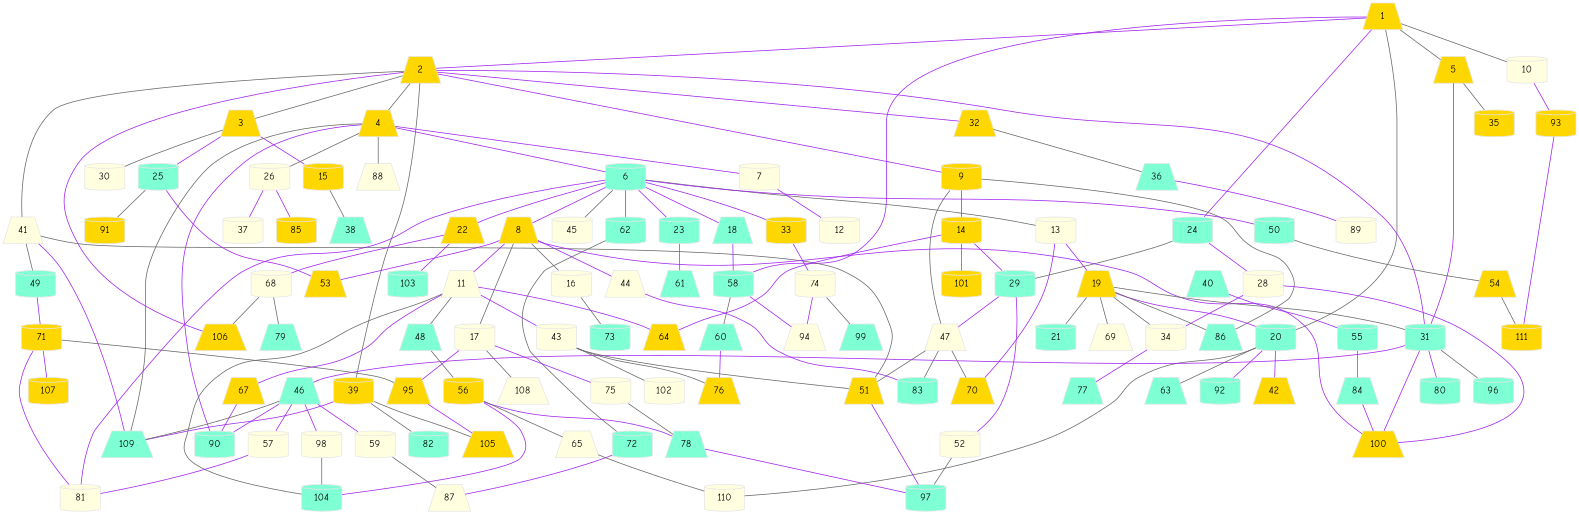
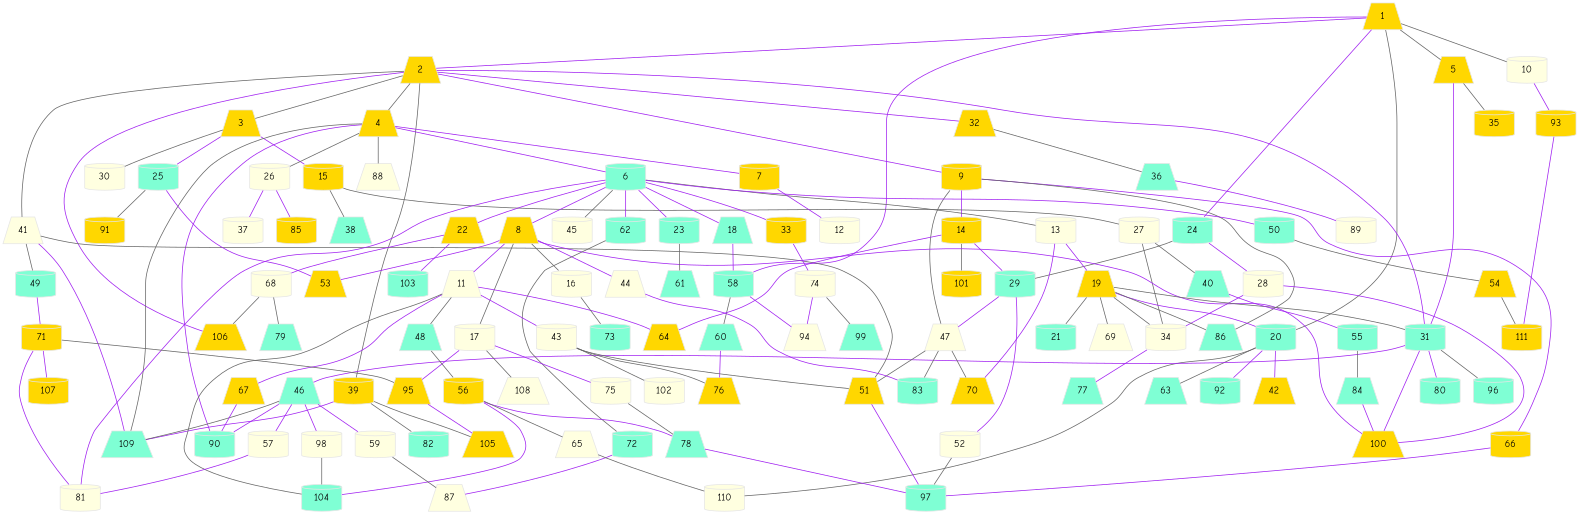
(759, 177) -> (759, 177)
none -> (1139, 230)
none -> (1511, 444)
